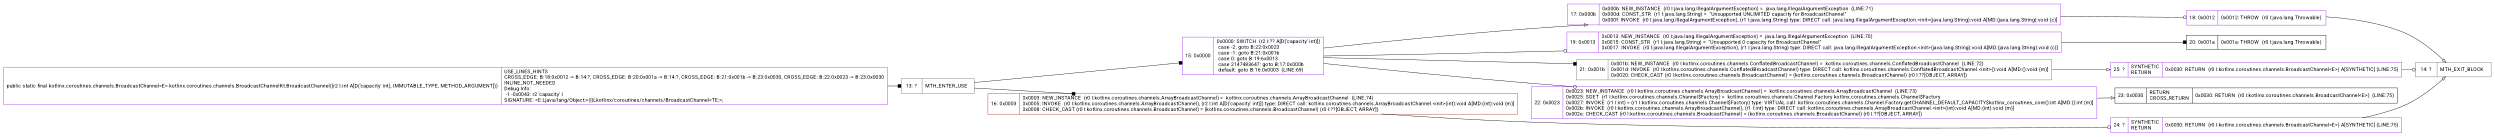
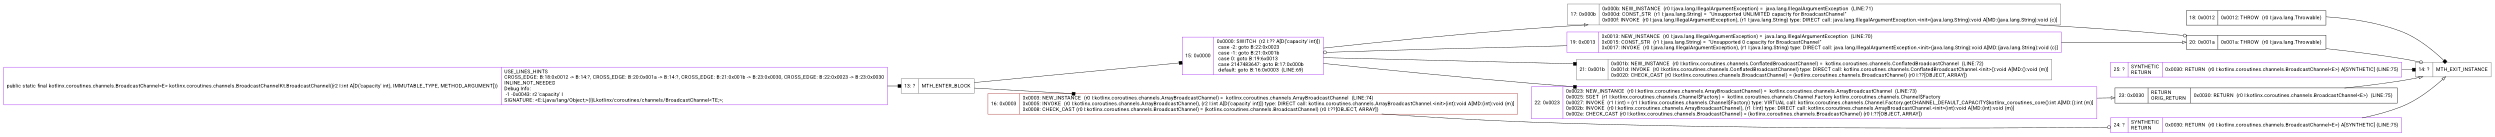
(1814, 14) -> (1814, 14)
(2122, 17) -> (2110, 29)
(2256, 18) -> (2256, 18)
(2389, 27) -> (2389, 27)
(2122, 42) -> (2122, 42)
(1444, 54) -> (1447, 49)
none -> (2373, 54)
(2462, 69) -> (2462, 69)
(2079, 70) -> none
(2407, 70) -> (2407, 70)
(1448, 76) -> (1448, 76)
none -> (2382, 84)
(946, 86) -> (946, 86)
(2169, 98) -> (2169, 98)
